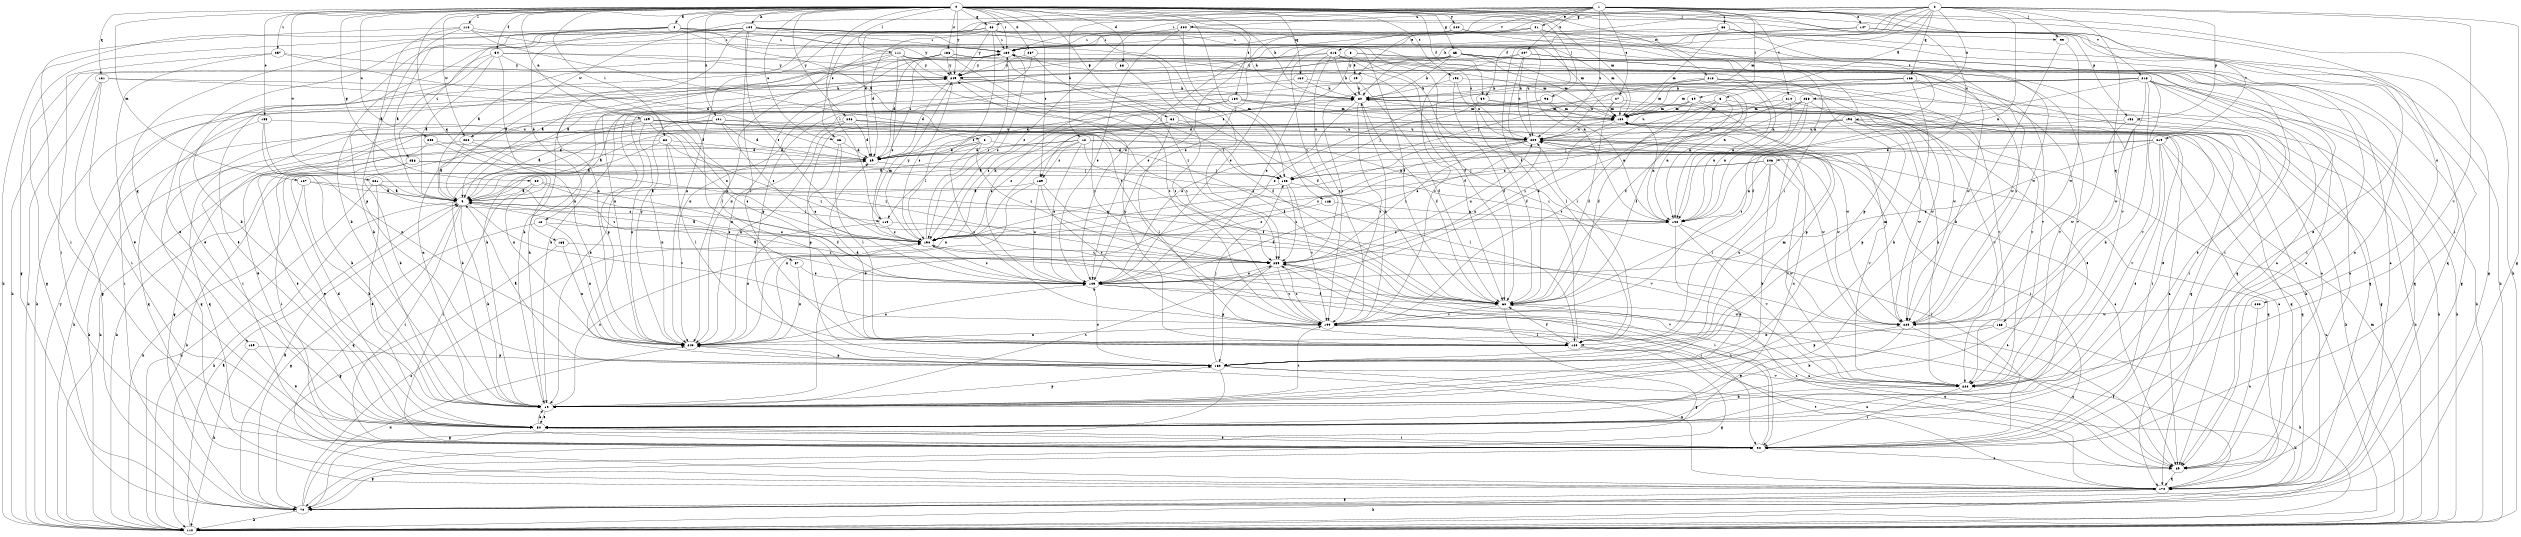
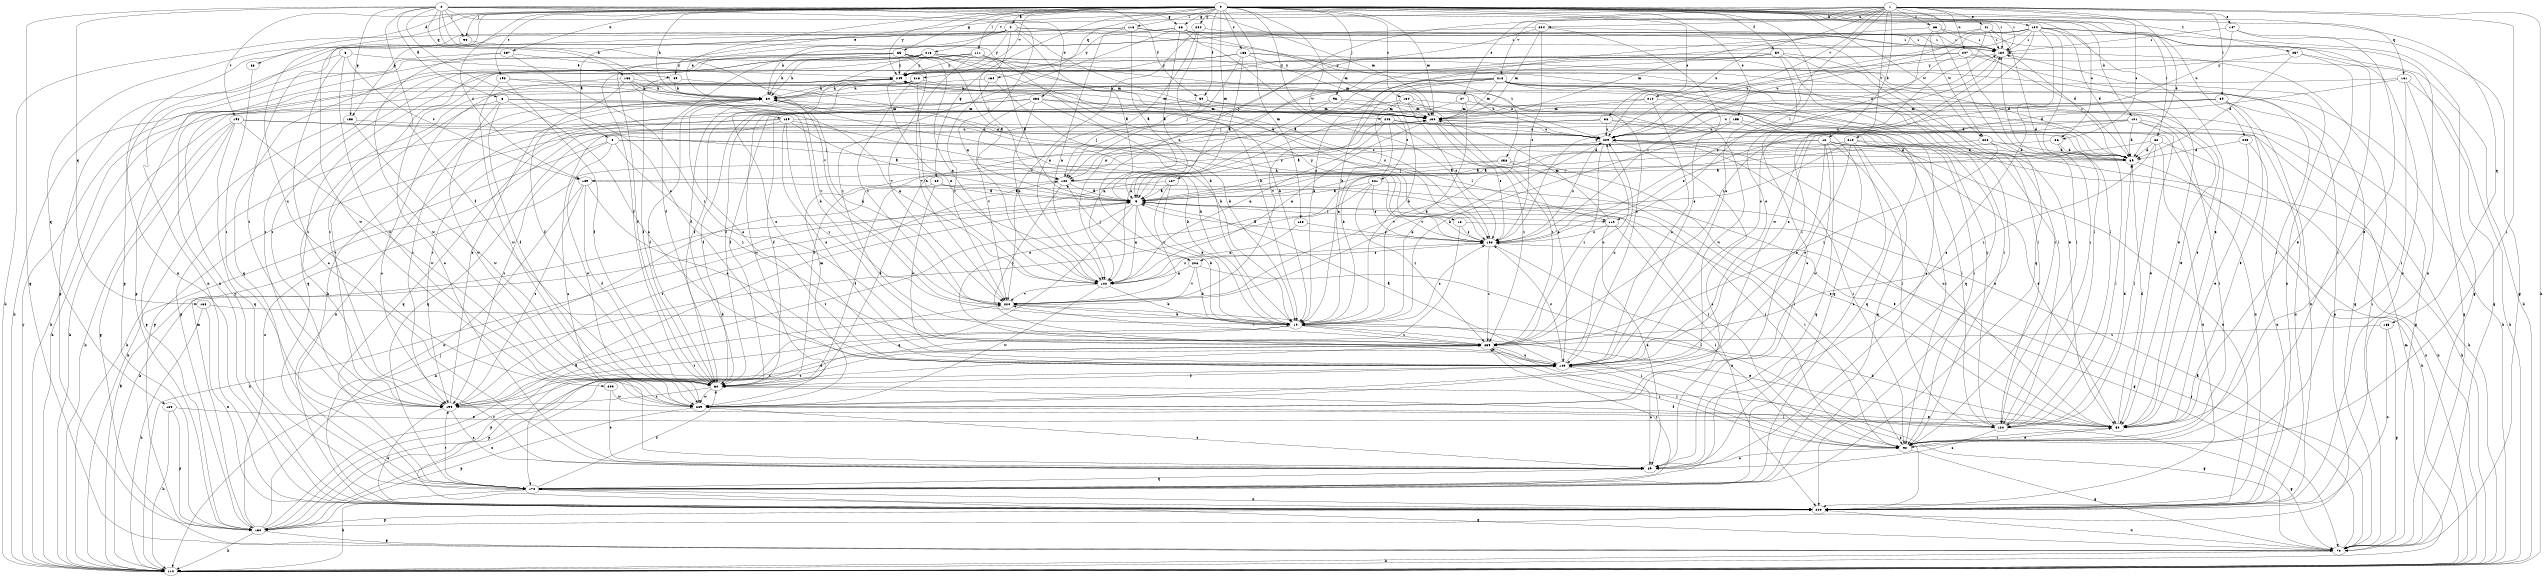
(864, 137) -> (2087, 85)
(1369, 191) -> (1357, 252)
(797, 263) -> none
